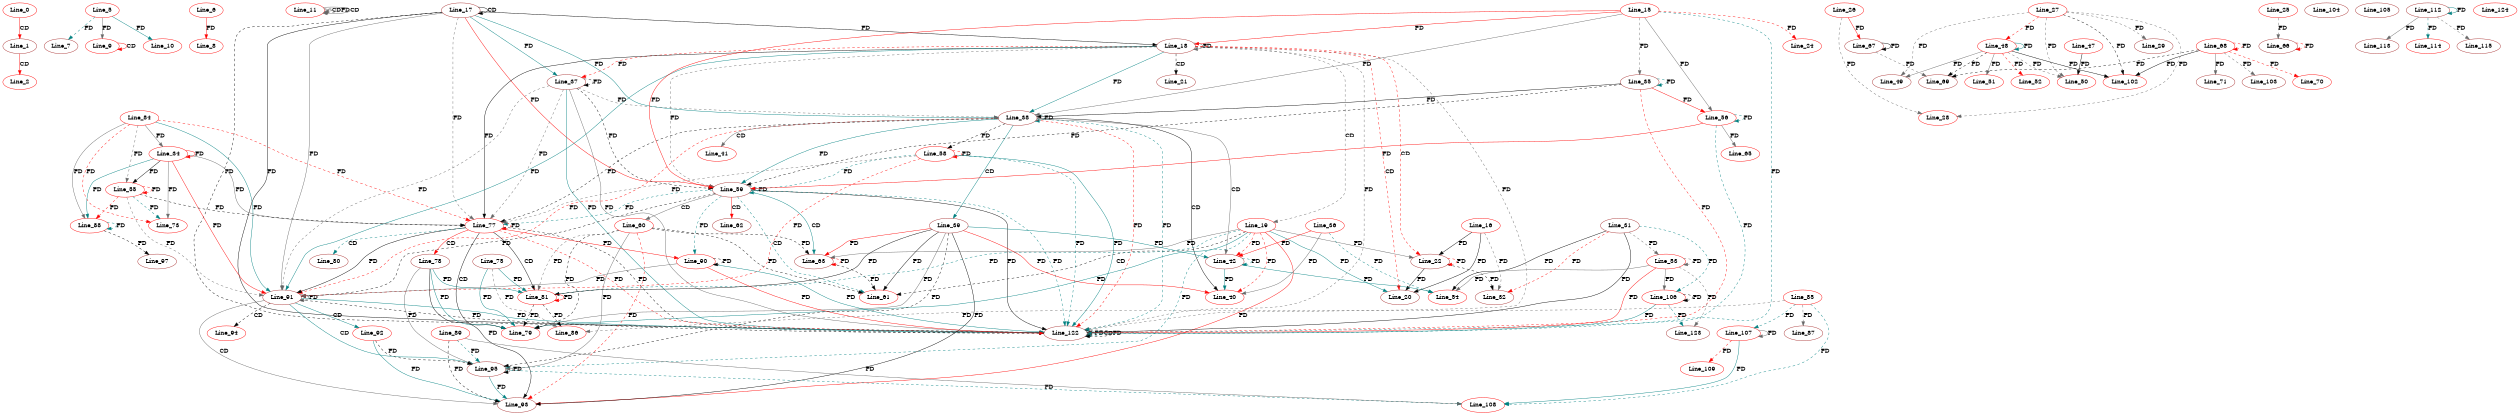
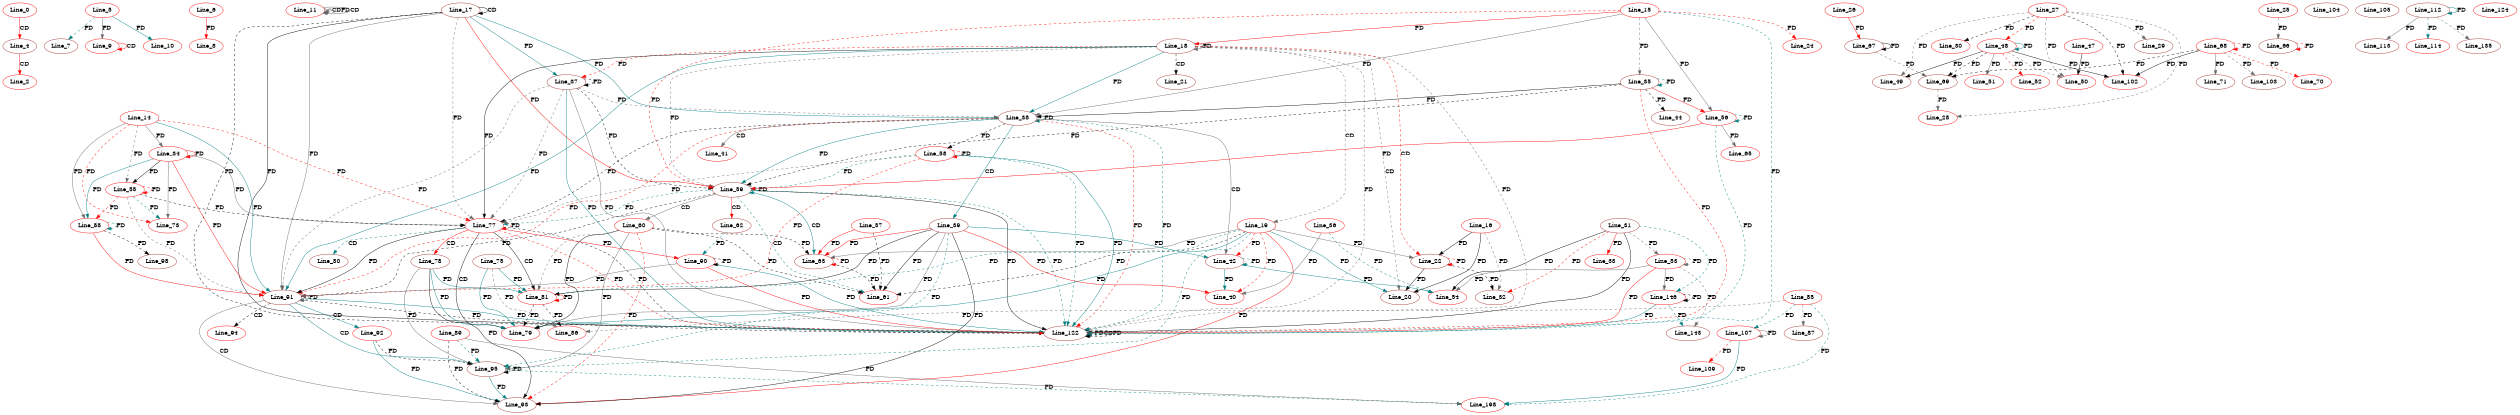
(1067, 24) -> (1067, 24)
(816, 28) -> none
(20, 46) -> (20, 46)
none -> (1951, 46)
(2479, 46) -> (2479, 46)
(1946, 63) -> (1946, 63)
(1858, 81) -> (1938, 98)
(1374, 86) -> (1374, 86)
(139, 118) -> (139, 118)
none -> (1671, 118)
(1186, 142) -> none
(699, 219) -> (715, 242)
none -> (871, 226)
(1280, 242) -> none
(157, 262) -> (157, 262)
(1121, 262) -> (1121, 262)
none -> (1604, 262)
(565, 277) -> (565, 277)
none -> (167, 282)
(1664, 297) -> (1664, 297)
(788, 317) -> (788, 317)
(1688, 333) -> (1688, 333)
(1483, 405) -> (1483, 405)
